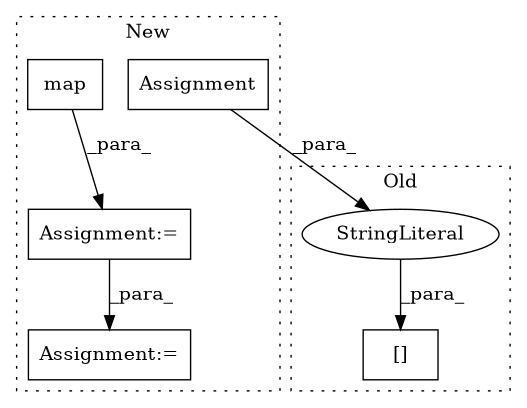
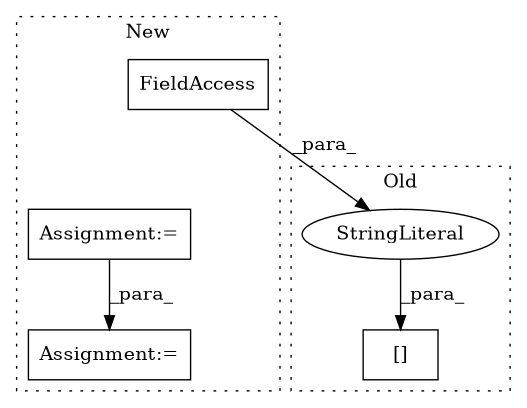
(65, 85) -> none
(198, 85) -> (198, 85)
